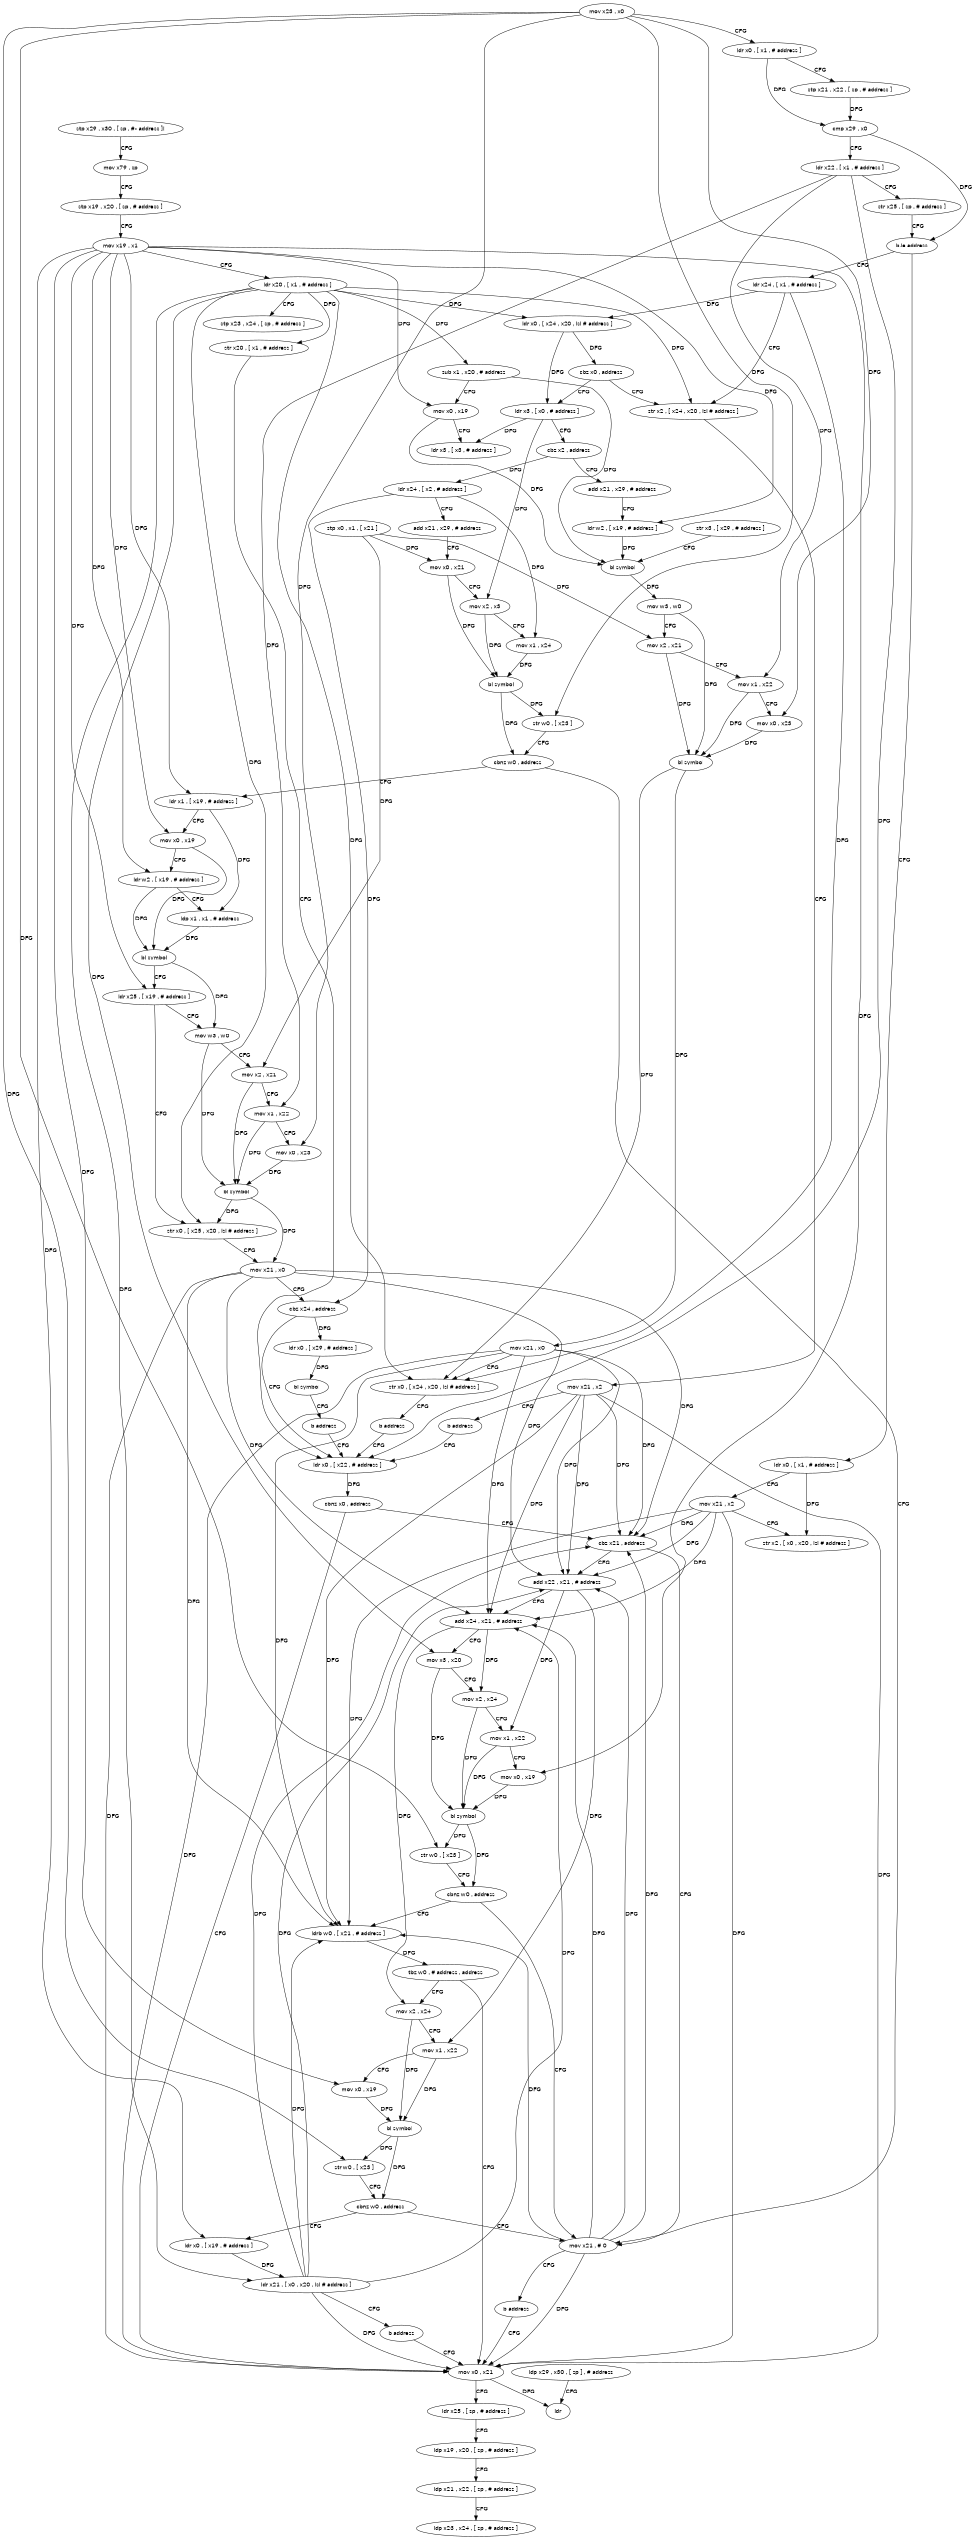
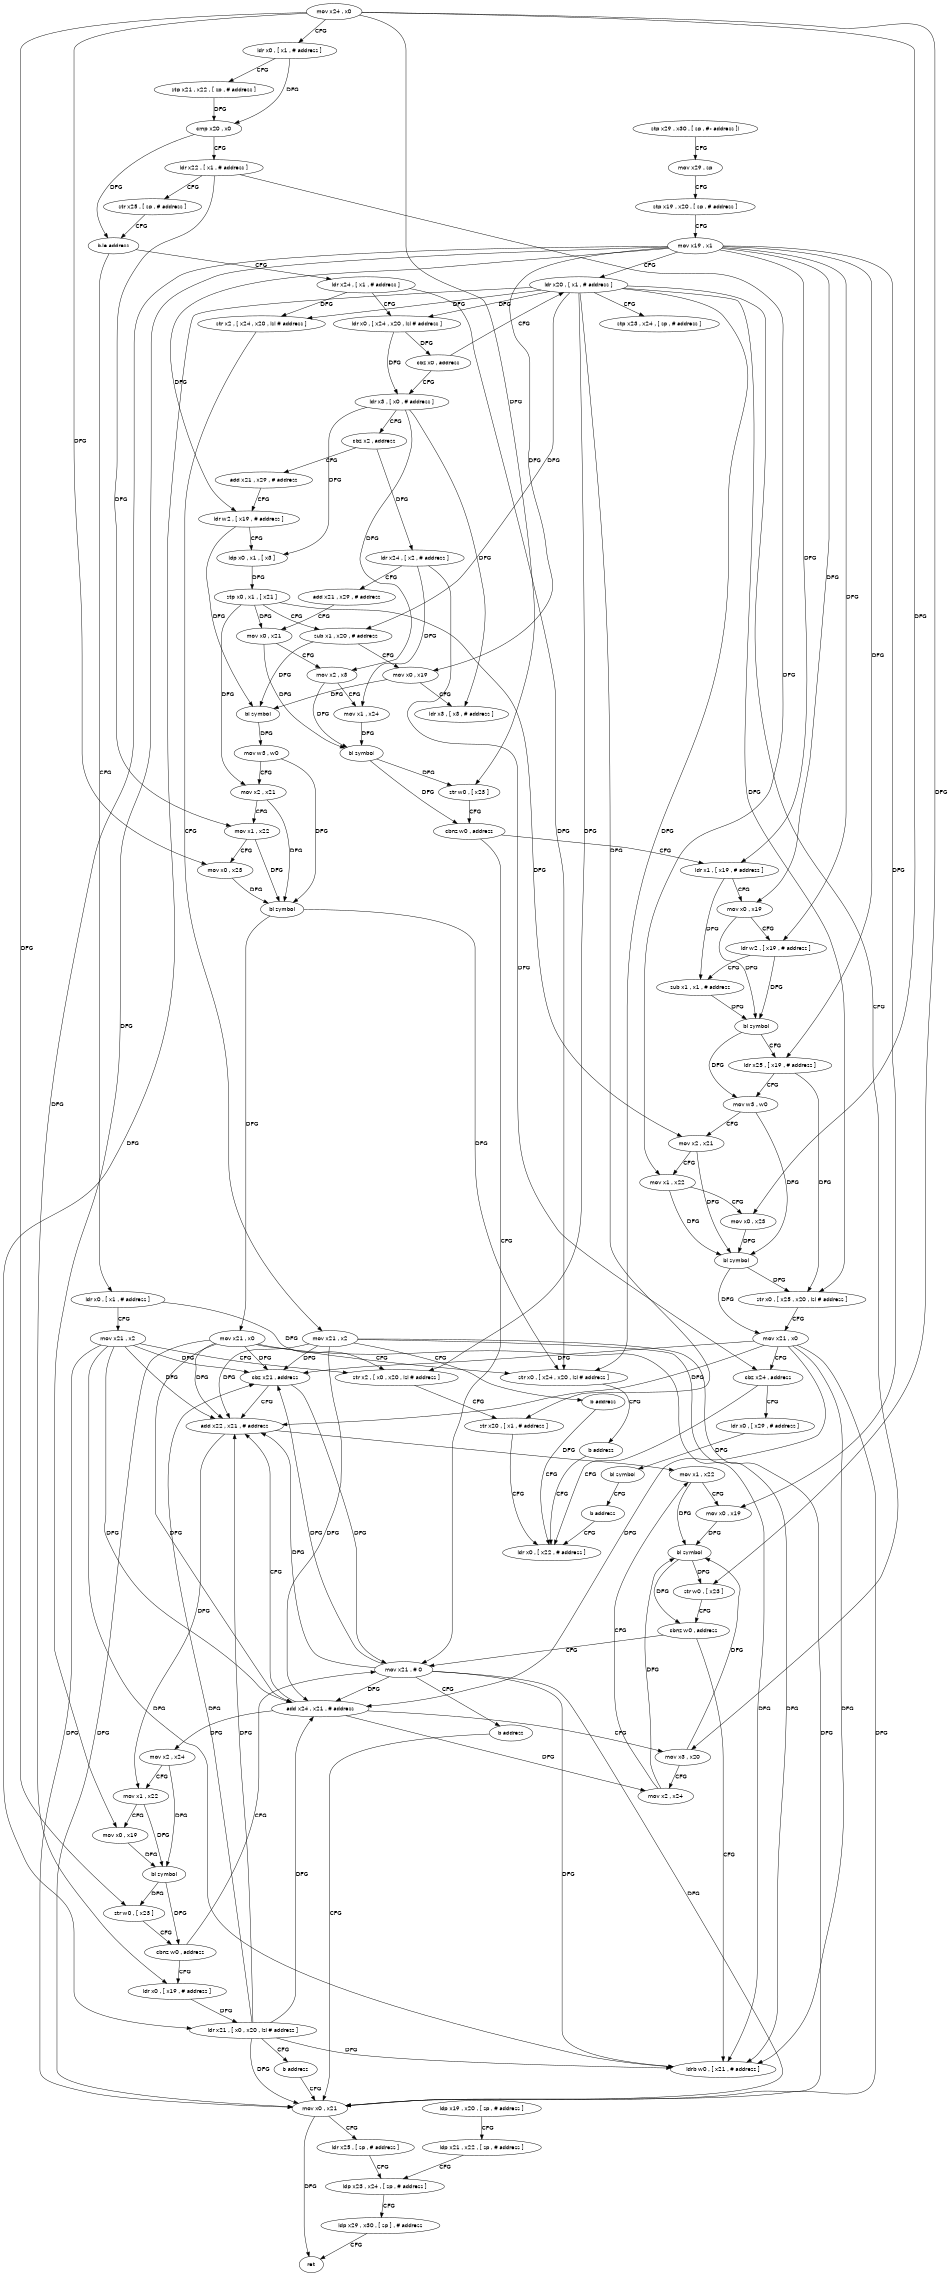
(607, 12) -> (334, 12)
(850, 129) -> (214, 129)
(121, 168) -> (695, 168)
(713, 304) -> (390, 304)
(775, 348) -> (327, 304)
(630, 395) -> (504, 324)
(731, 528) -> none
none -> (252, 558)
none -> (288, 619)
none -> (584, 867)
(210, 919) -> (700, 987)
(878, 956) -> none
(98, 977) -> (879, 1007)
(162, 1114) -> (825, 1183)
(325, 1329) -> (773, 1402)
none -> (453, 1401)
(348, 1504) -> none
(530, 1601) -> (270, 1572)
(686, 1894) -> (360, 1533)
(445, 1973) -> none
none -> (383, 2204)
(558, 2411) -> (311, 2265)
(476, 2429) -> (374, 2165)
